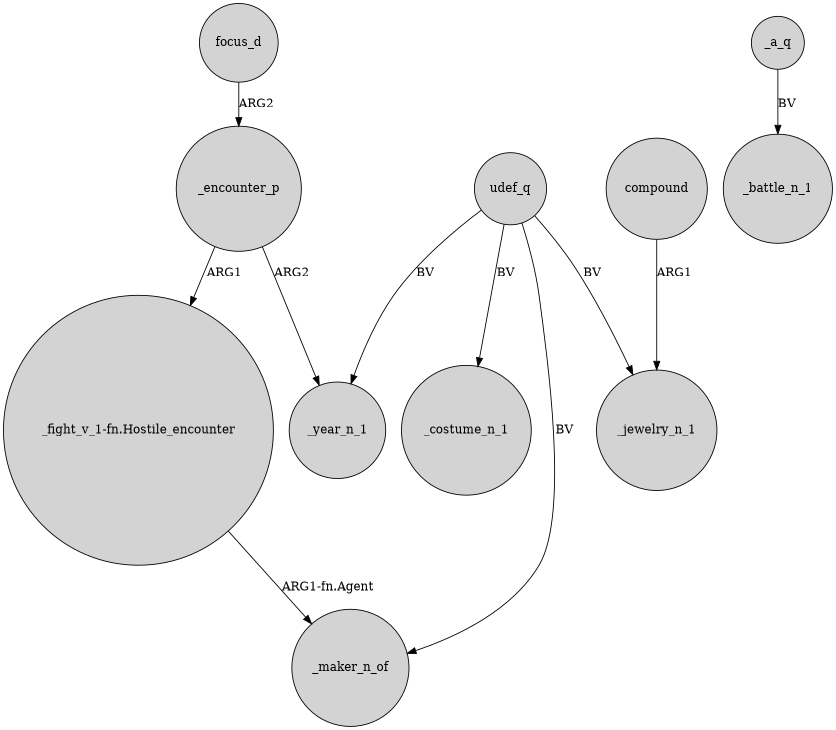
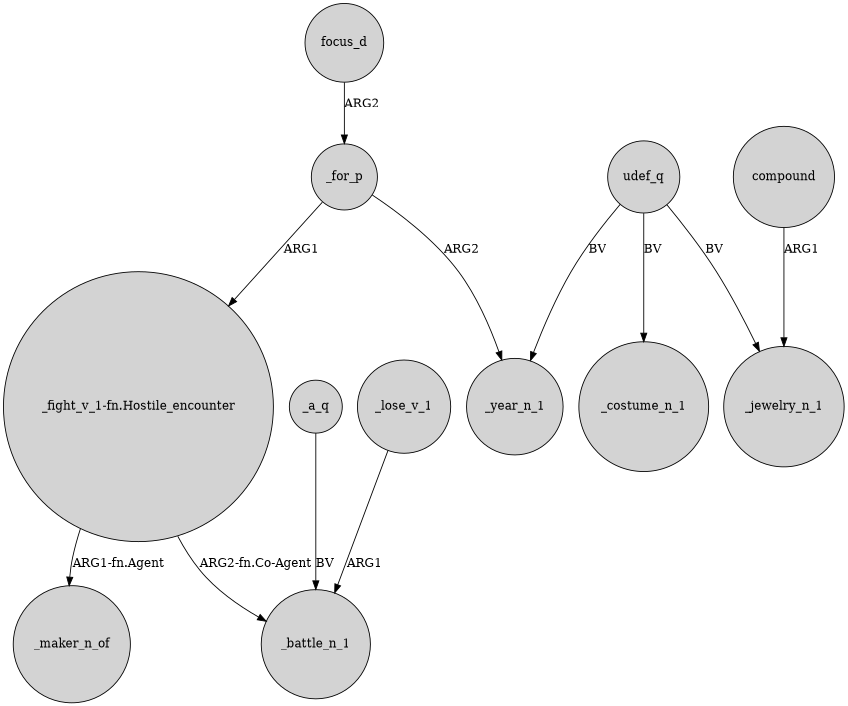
(239, 189) -> (344, 177)
none -> (404, 407)
(555, 470) -> none
none -> (212, 583)
